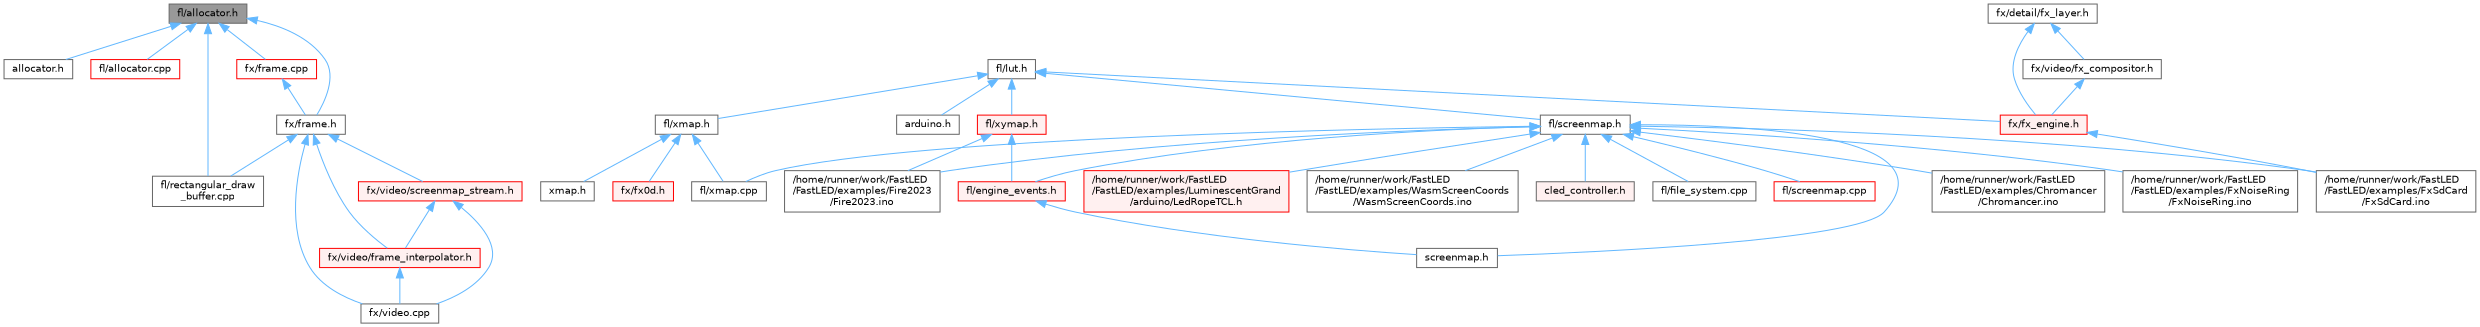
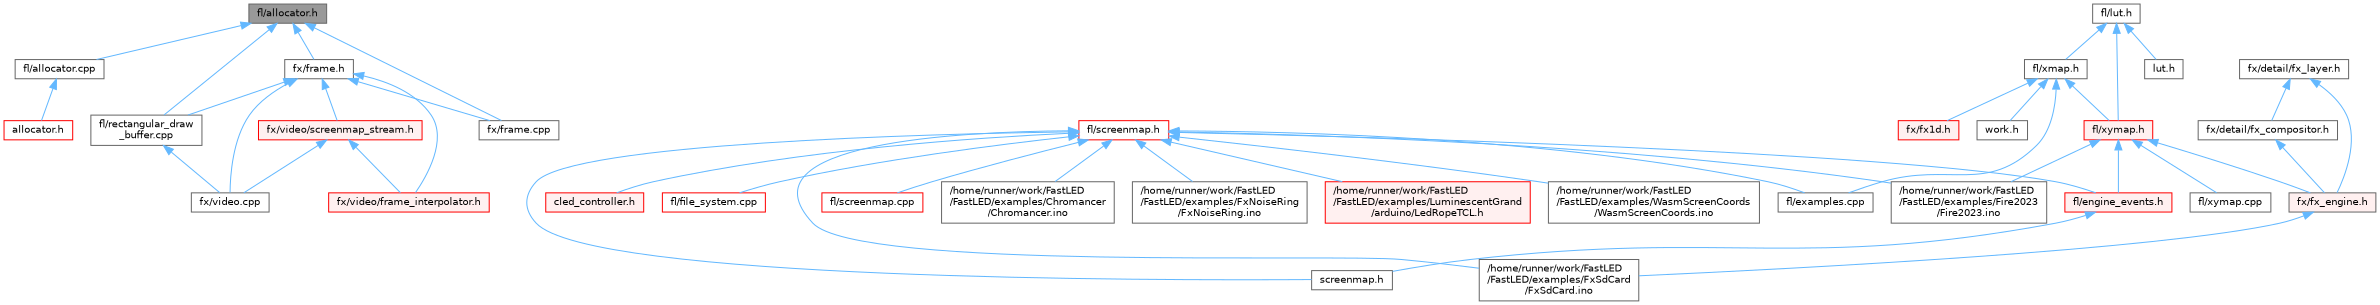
(118, 43) -> (47, 105)
(38, 69) -> (38, 130)
(135, 69) -> (60, 69)
(277, 69) -> (519, 130)
(2092, 69) -> (2268, 130)
(1293, 96) -> none
(1523, 97) -> (2234, 167)
(297, 101) -> (431, 103)
none -> (2091, 103)
(928, 125) -> (2164, 69)
(1585, 125) -> (1124, 130)
(2044, 125) -> (2332, 202)
(567, 191) -> (2002, 130)
(643, 191) -> (1929, 130)
(729, 191) -> (1826, 202)
(1585, 191) -> (595, 202)
(1704, 191) -> (714, 202)
none -> (2230, 202)
(400, 291) -> (196, 172)
